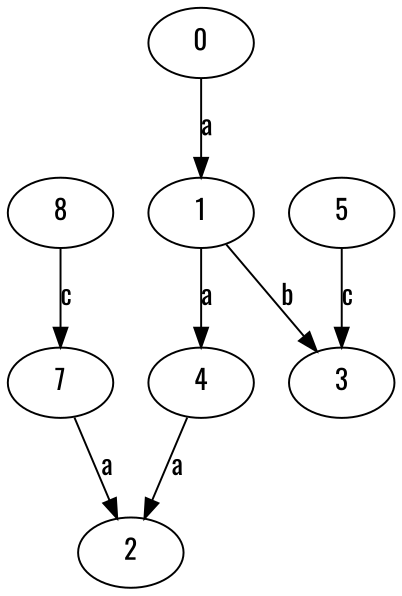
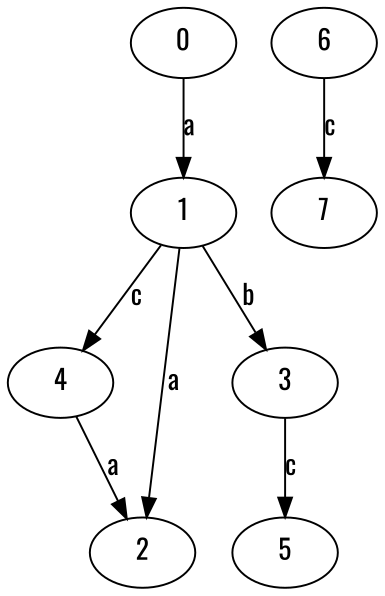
(61, 213) -> (324, 43)
(342, 288) -> (285, 458)
(208, 298) -> (138, 298)
(92, 459) -> (164, 373)
